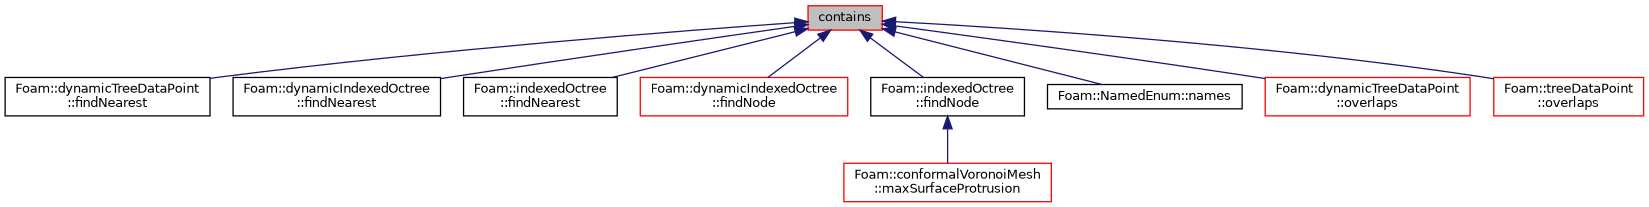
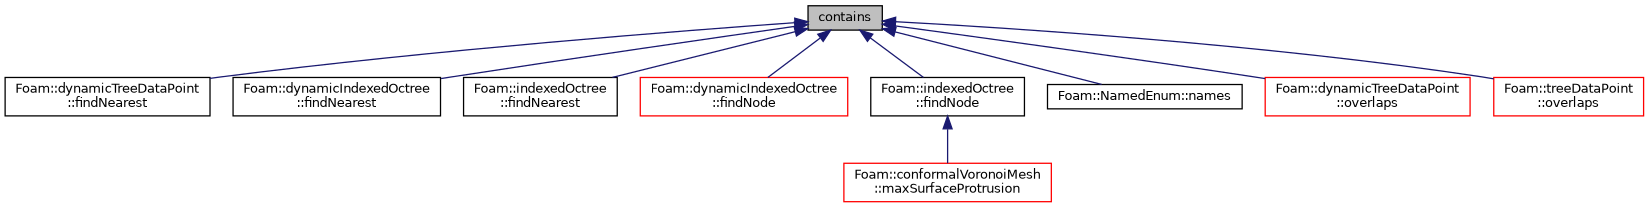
(845, 18) -> (845, 18)
